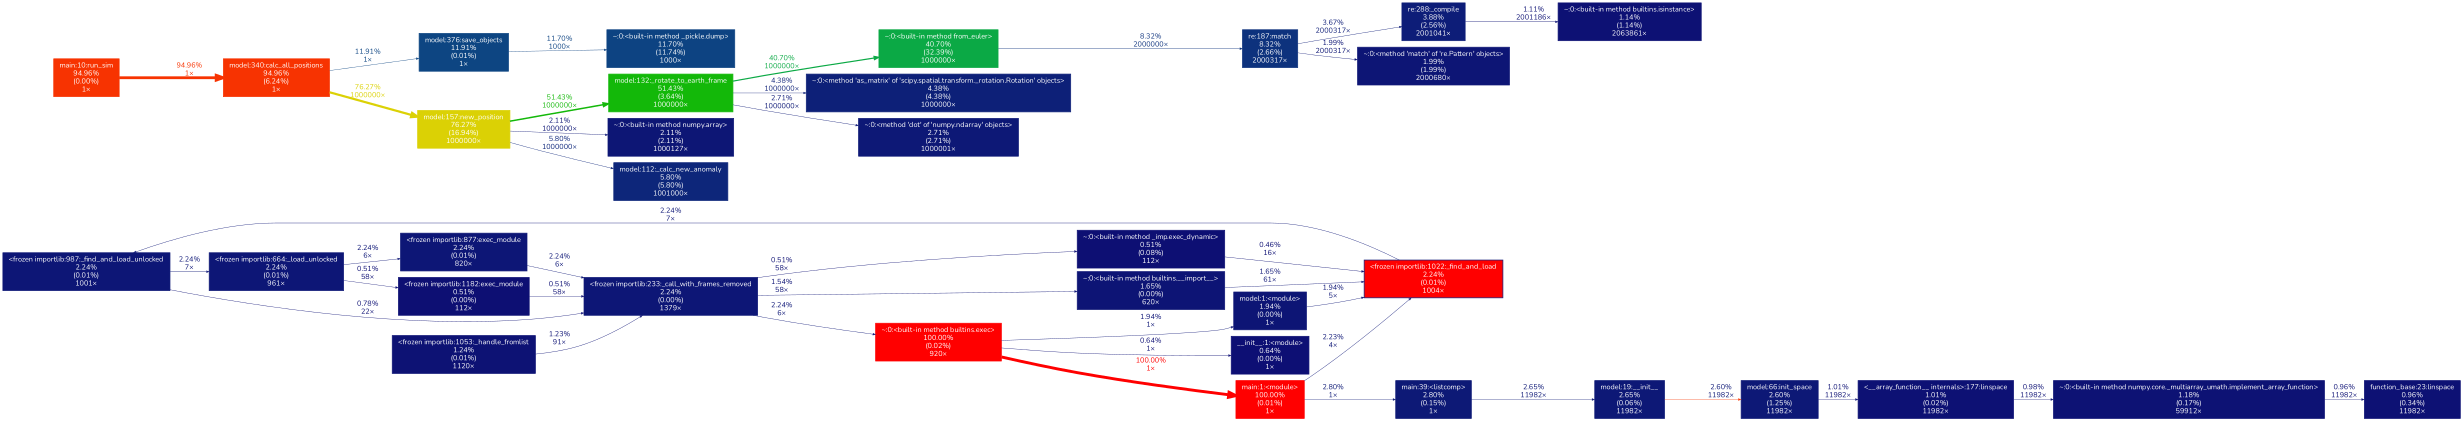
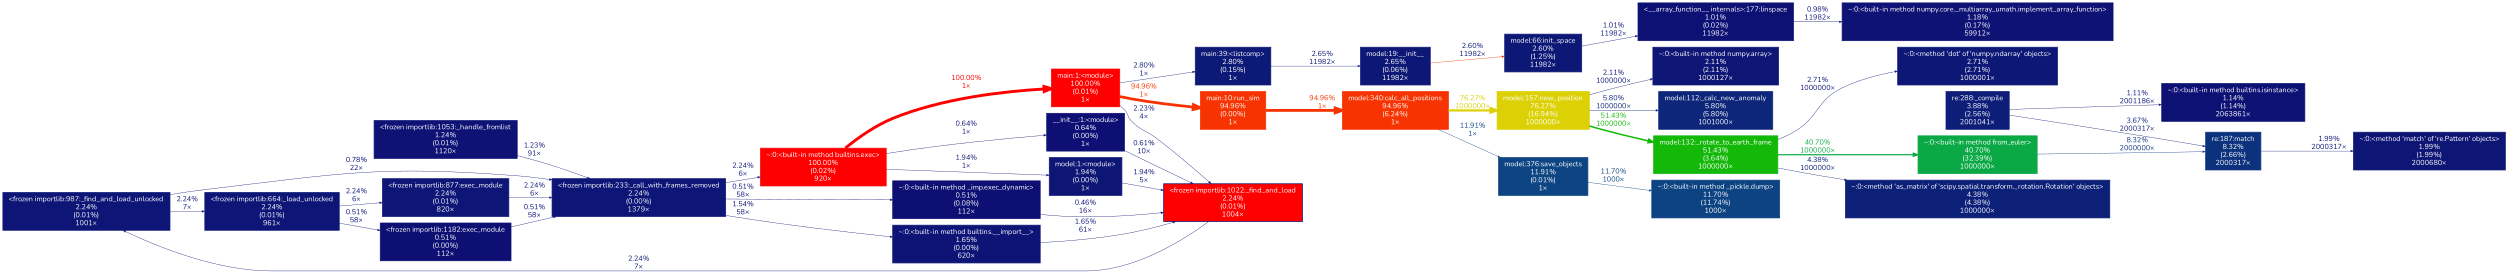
(1349, 35) -> (2106, 130)
none -> (1156, 103)
none -> (1158, 167)
(2412, 400) -> none
